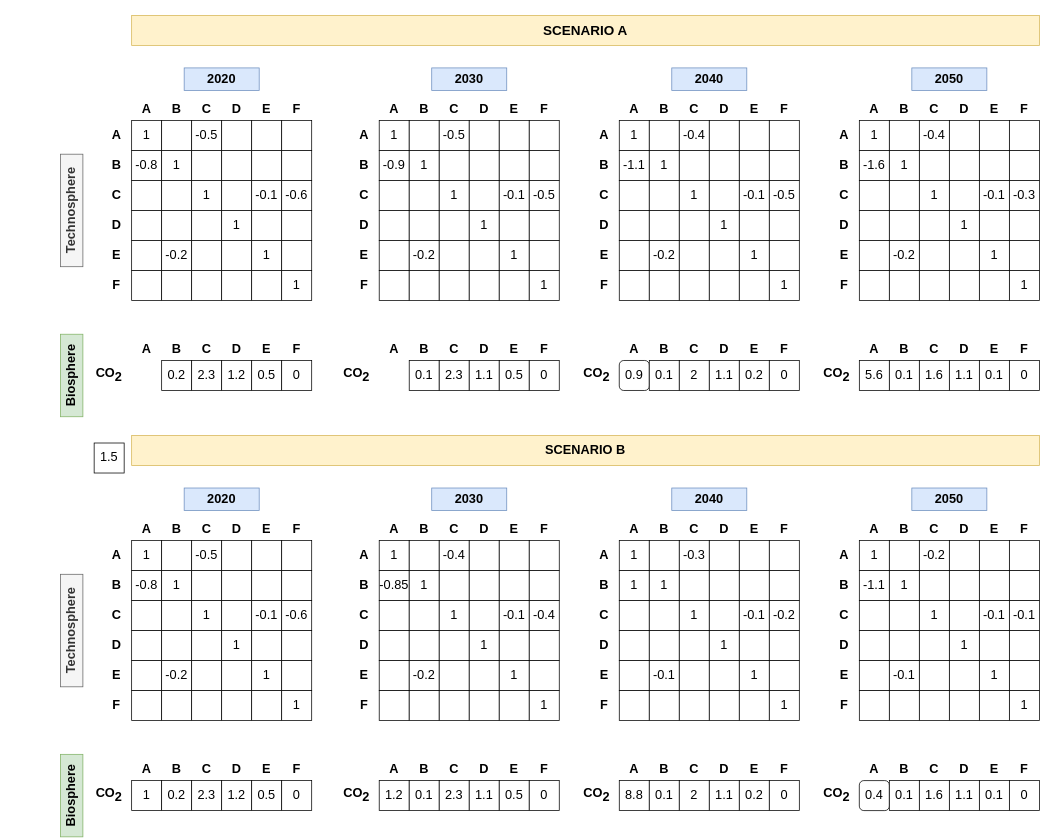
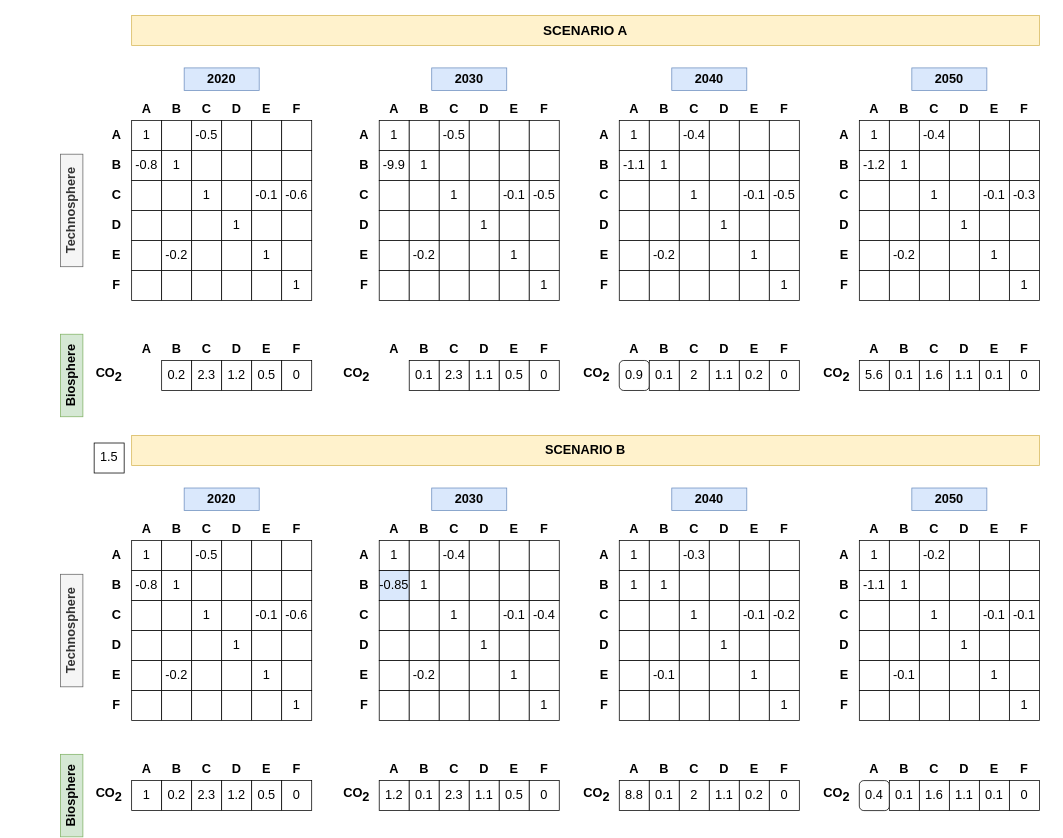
(394, 165) -> (394, 165)
(874, 165) -> (874, 165)
(394, 585) -> (394, 585)
